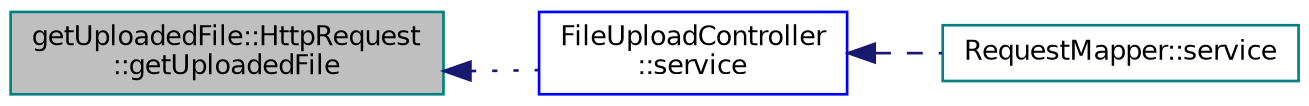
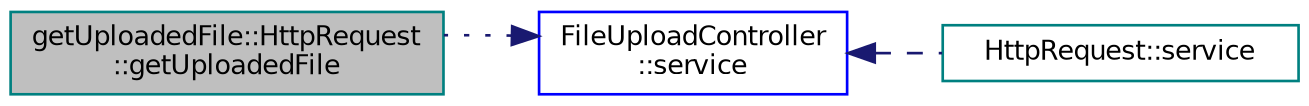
(1121, 53) -> (1121, 53)
(505, 71) -> (478, 35)
